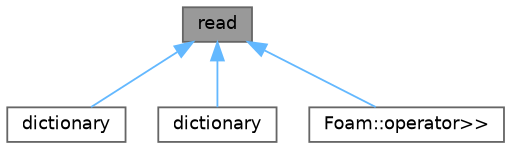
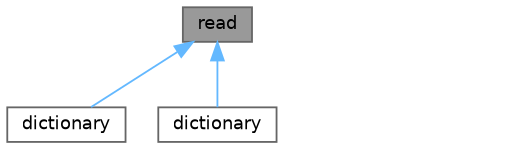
(407, 125) -> none
